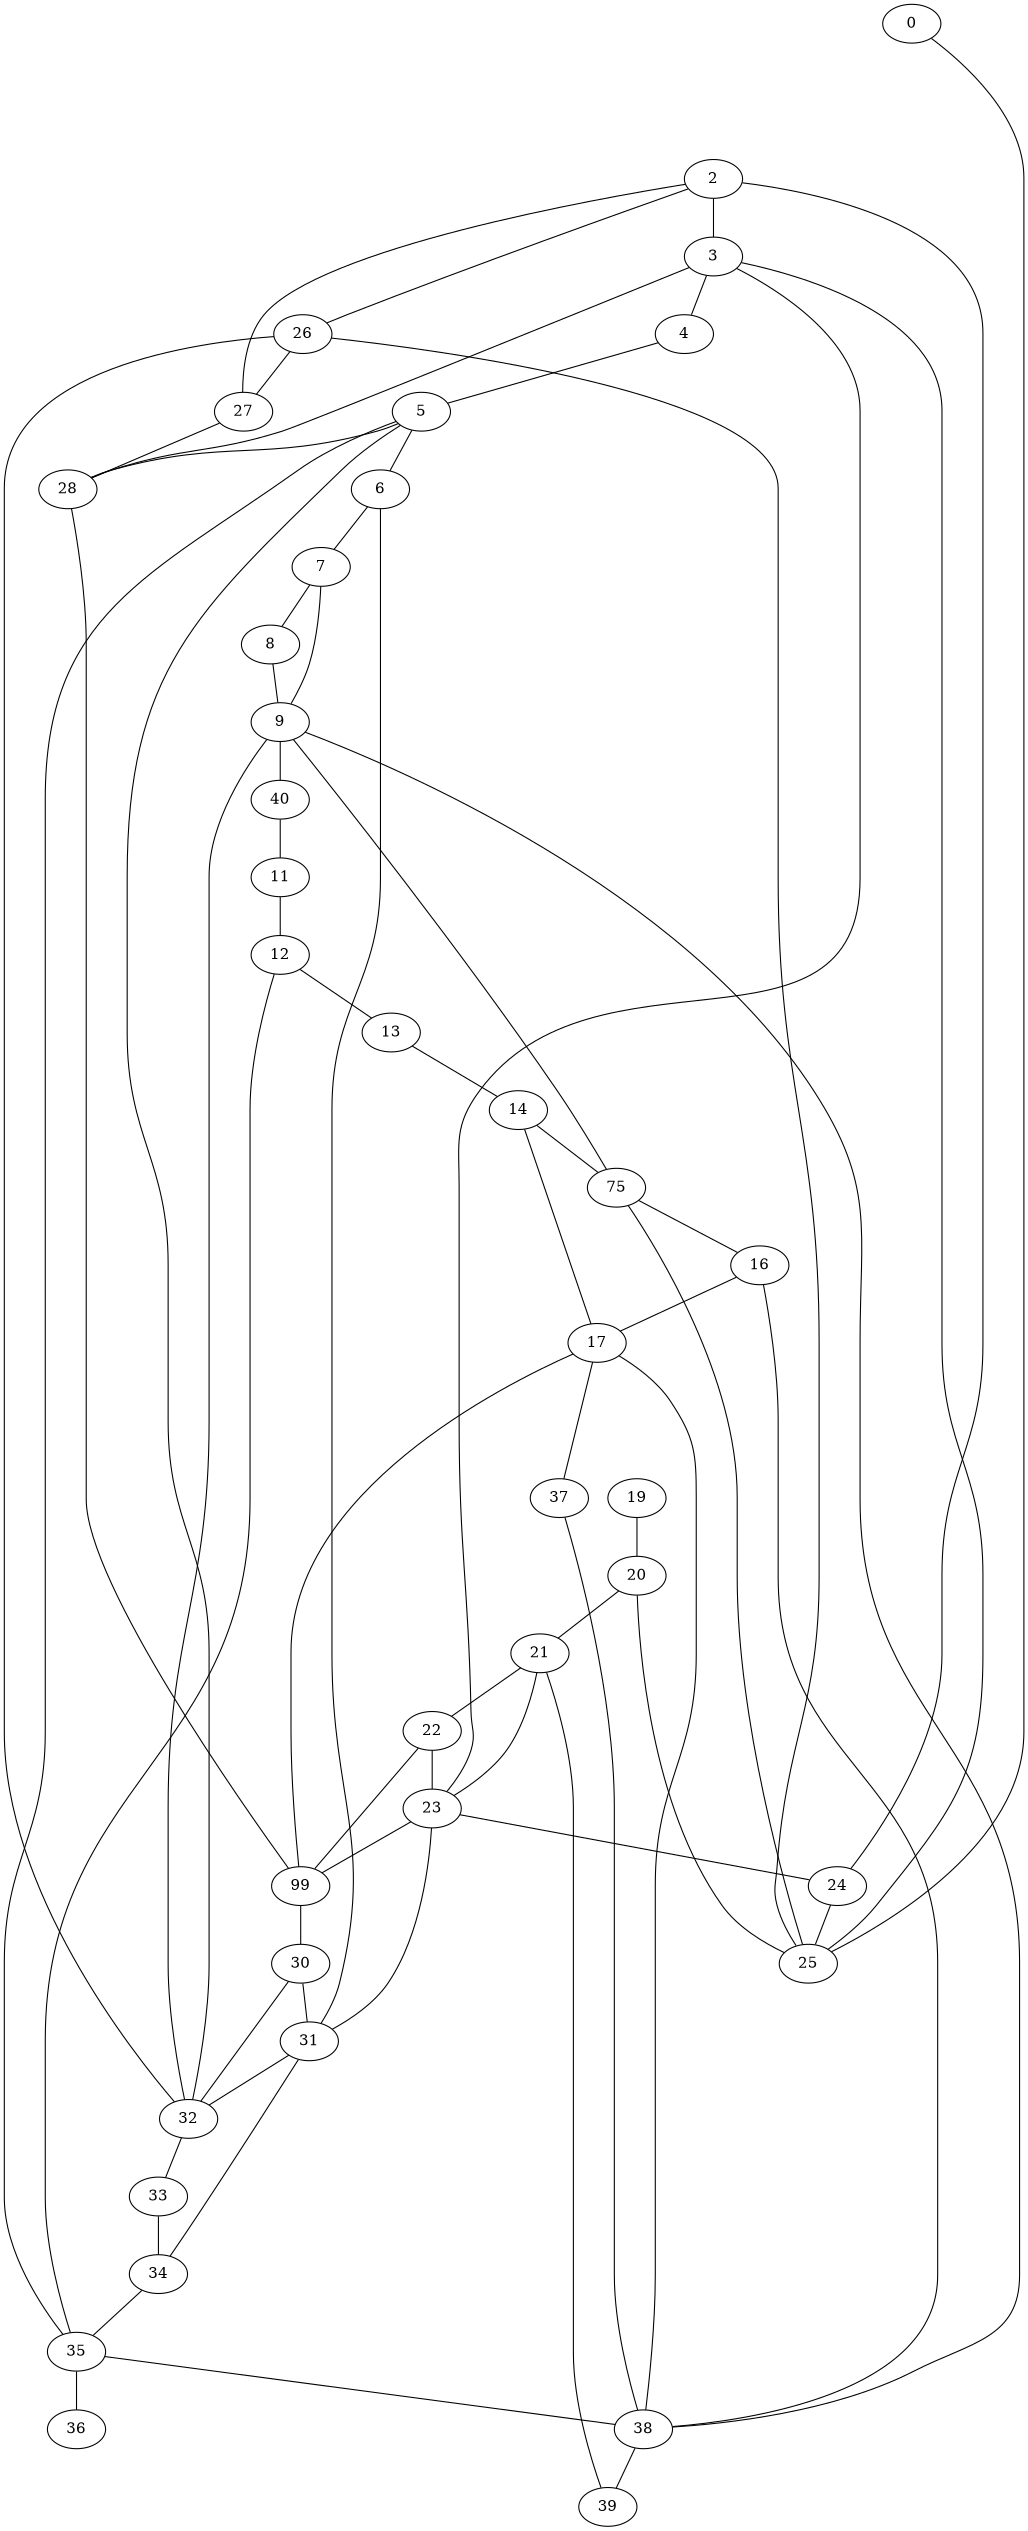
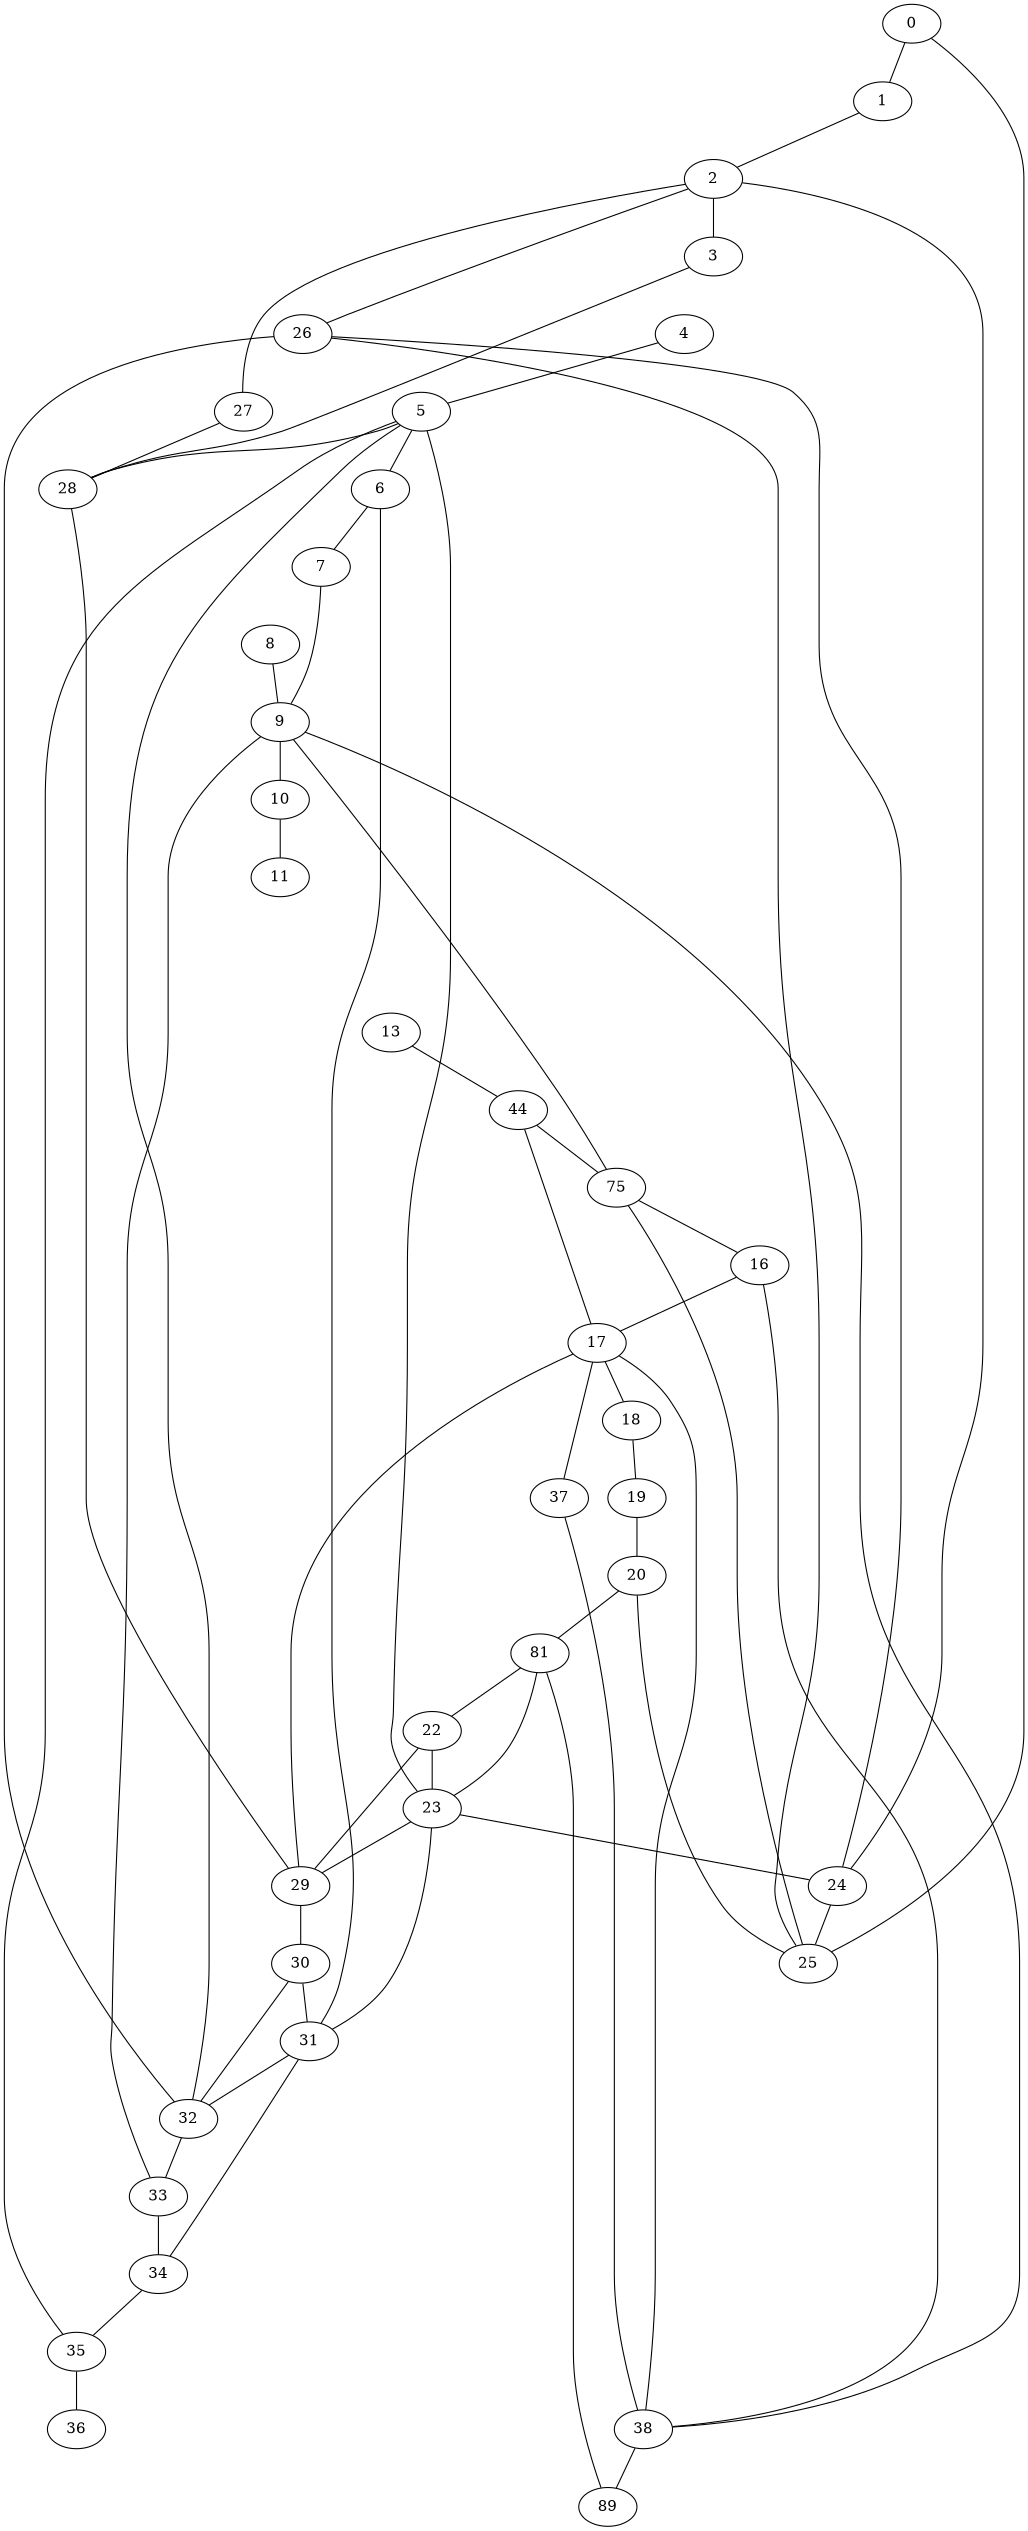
none -> (883, 101)
(699, 295) -> none
(273, 373) -> (901, 886)
(296, 606) -> none
(280, 800) -> (280, 800)
(280, 955) -> none
(667, 1004) -> (428, 1114)
(942, 1074) -> none
(518, 1110) -> (518, 1110)
(209, 1414) -> (127, 1441)
none -> (632, 1421)
(540, 1653) -> (540, 1653)
(301, 1886) -> (301, 1886)
(360, 2391) -> none
(608, 2507) -> (608, 2507)
